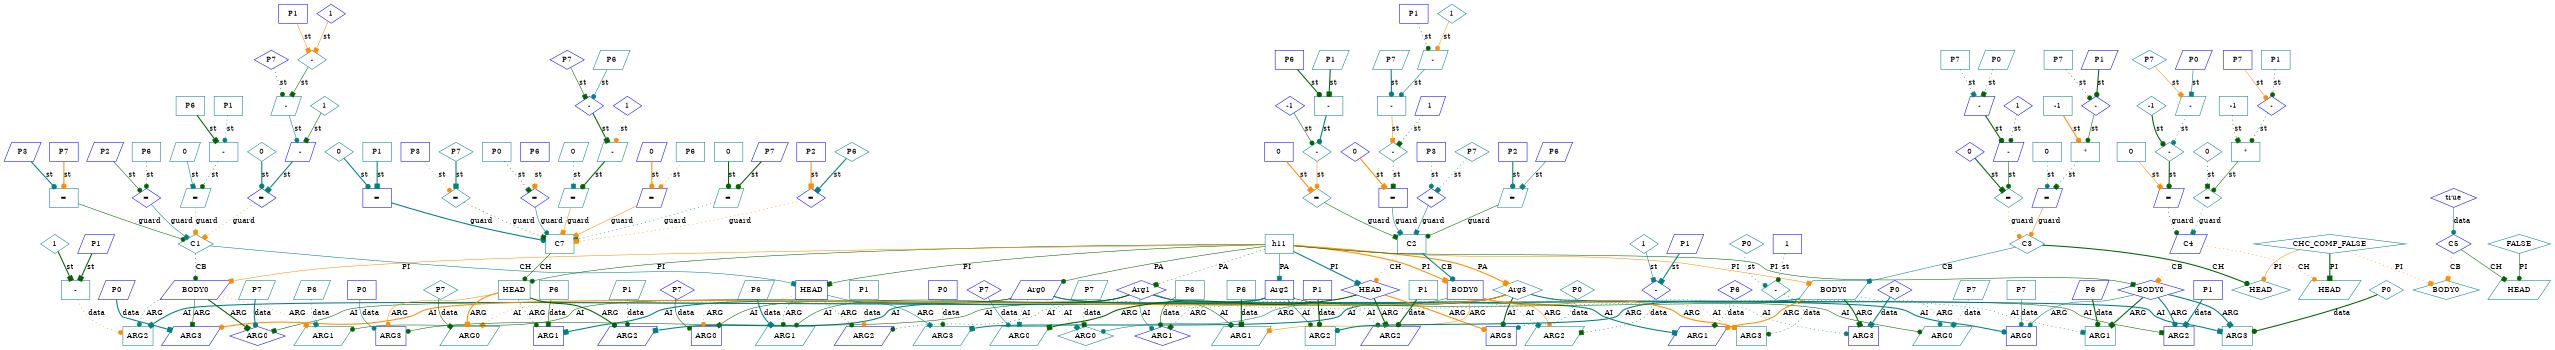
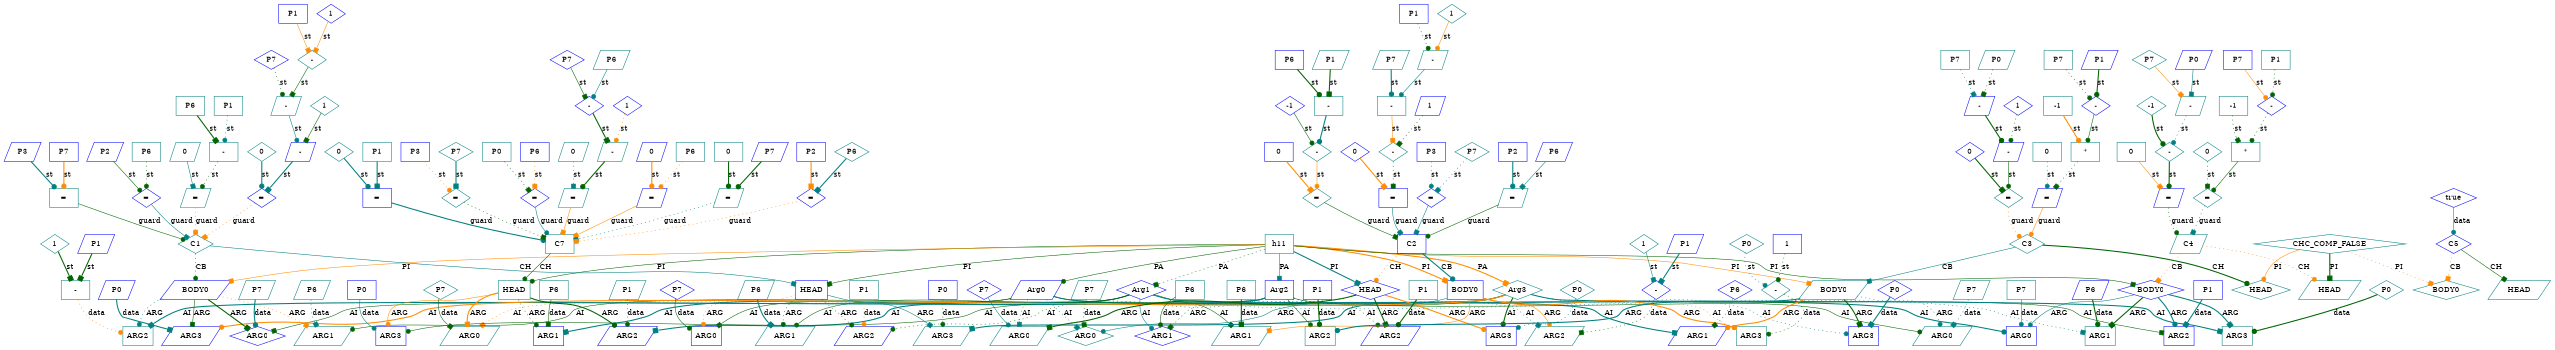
(1412, 244) -> (1412, 244)
(2189, 244) -> (2189, 244)
(2519, 244) -> none
